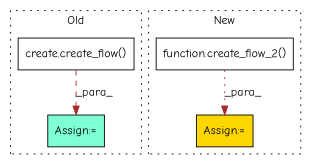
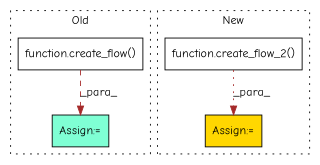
(76, 54) -> (81, 54)
